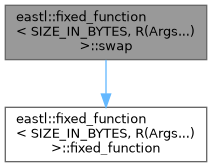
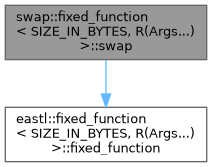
(106, 32) -> (106, 32)
